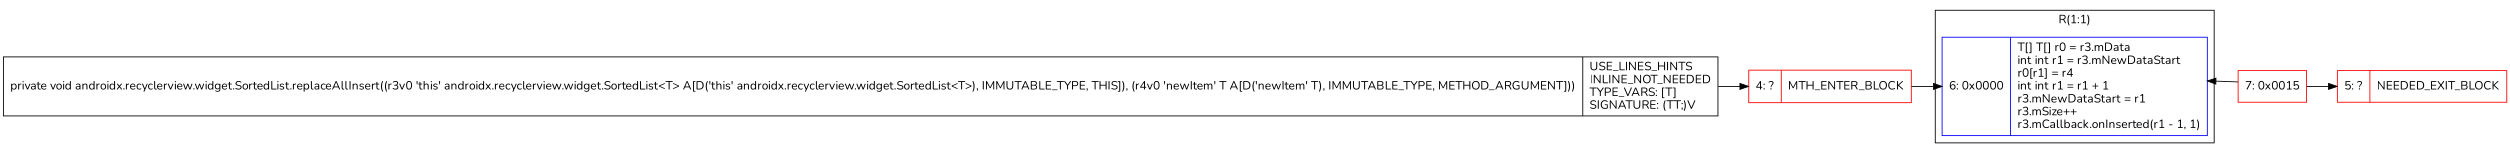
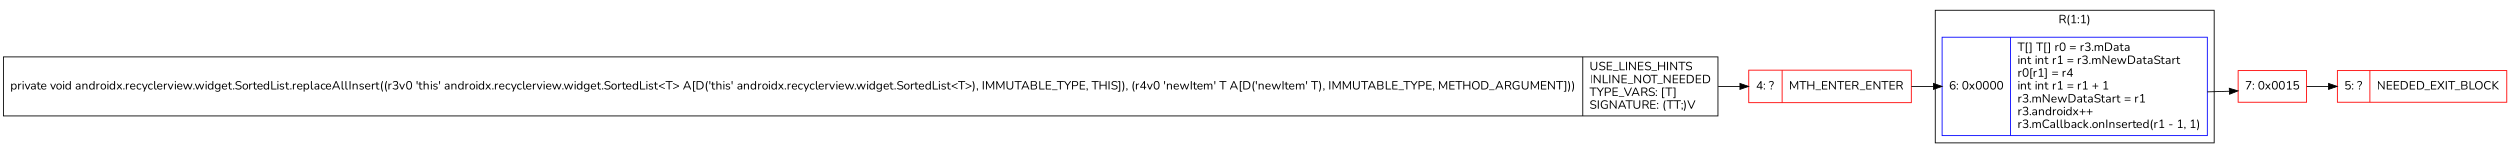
(2227, 81) -> (2219, 92)
(1846, 86) -> (1846, 86)
(2047, 112) -> (2055, 112)
